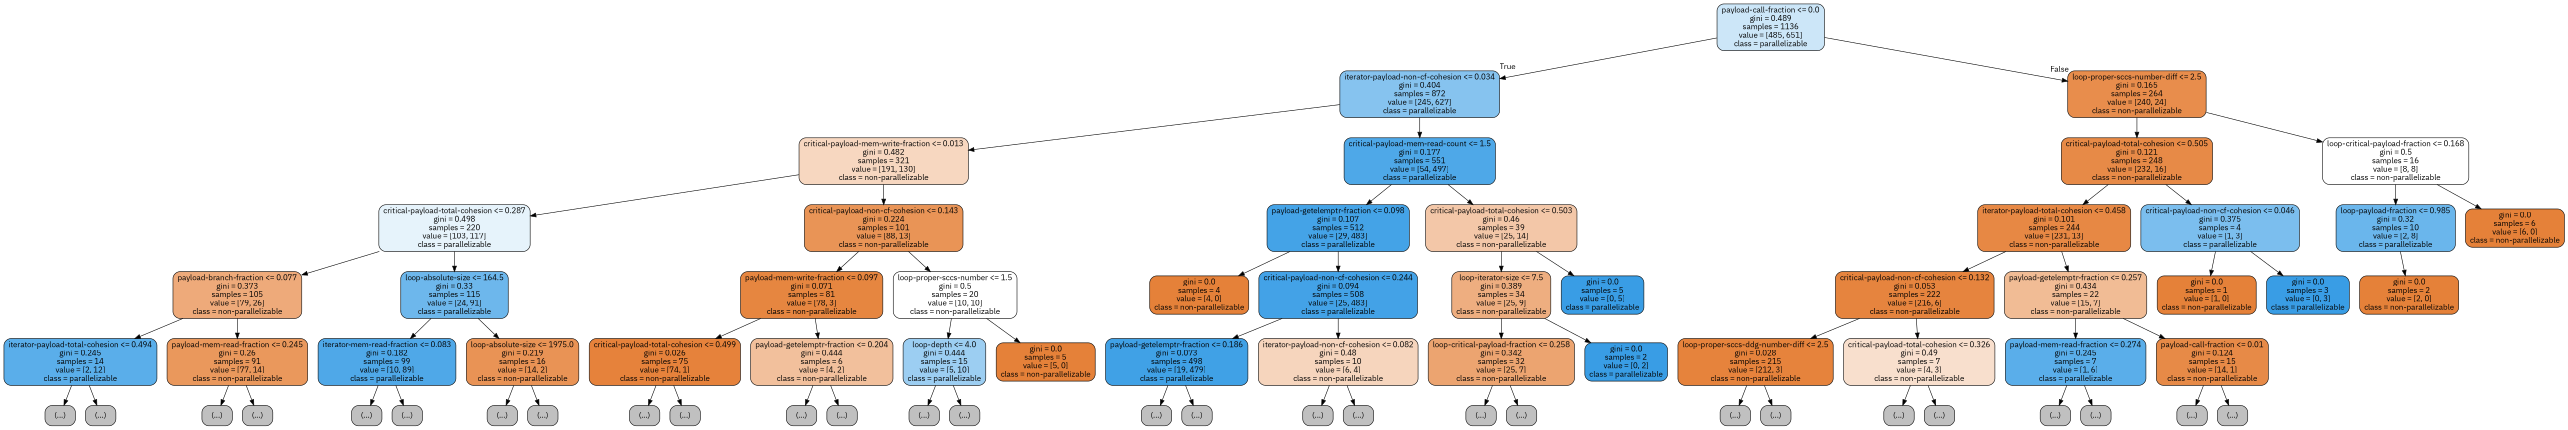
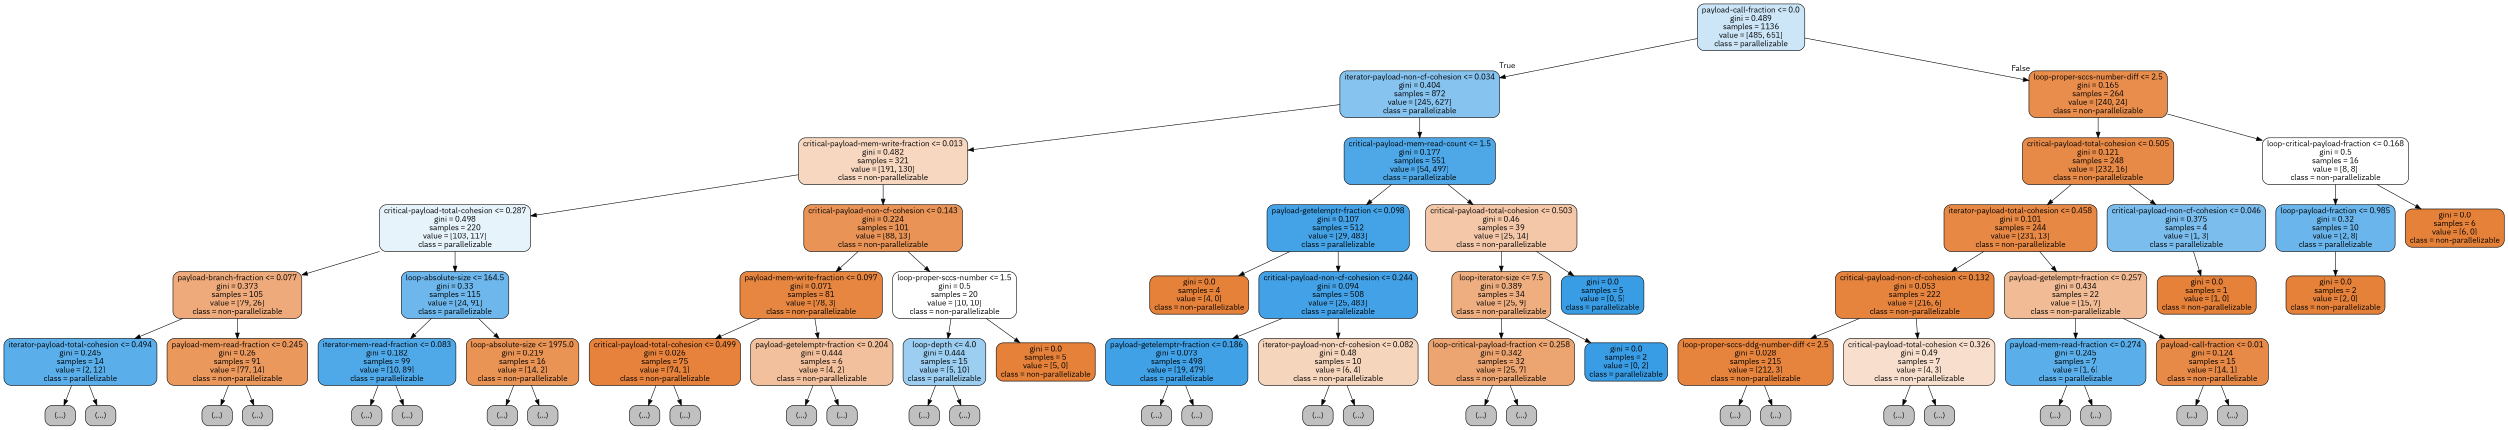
(2308, 295) -> none
